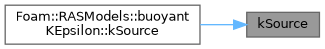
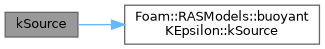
(217, 25) -> (95, 25)
